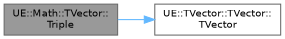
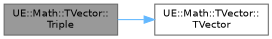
(218, 20) -> (212, 20)
